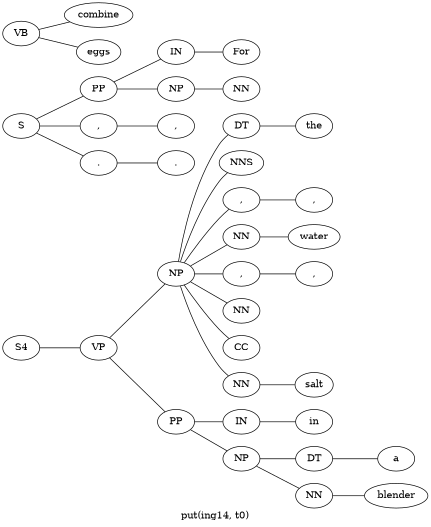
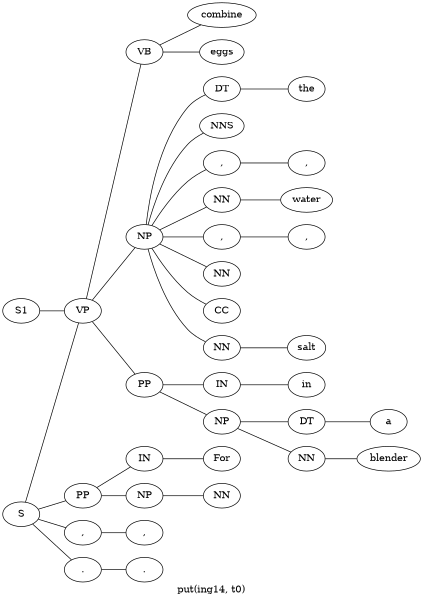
none -> (114, 181)
(21, 348) -> (21, 311)
none -> (52, 413)
